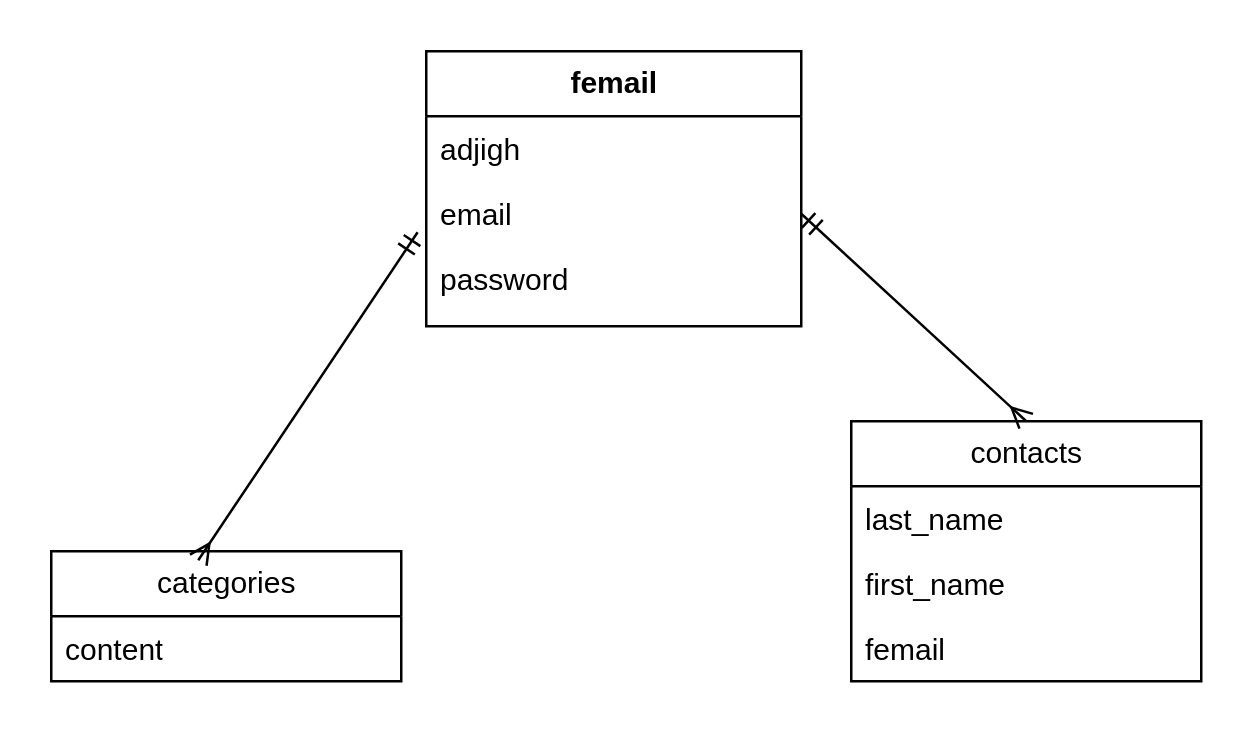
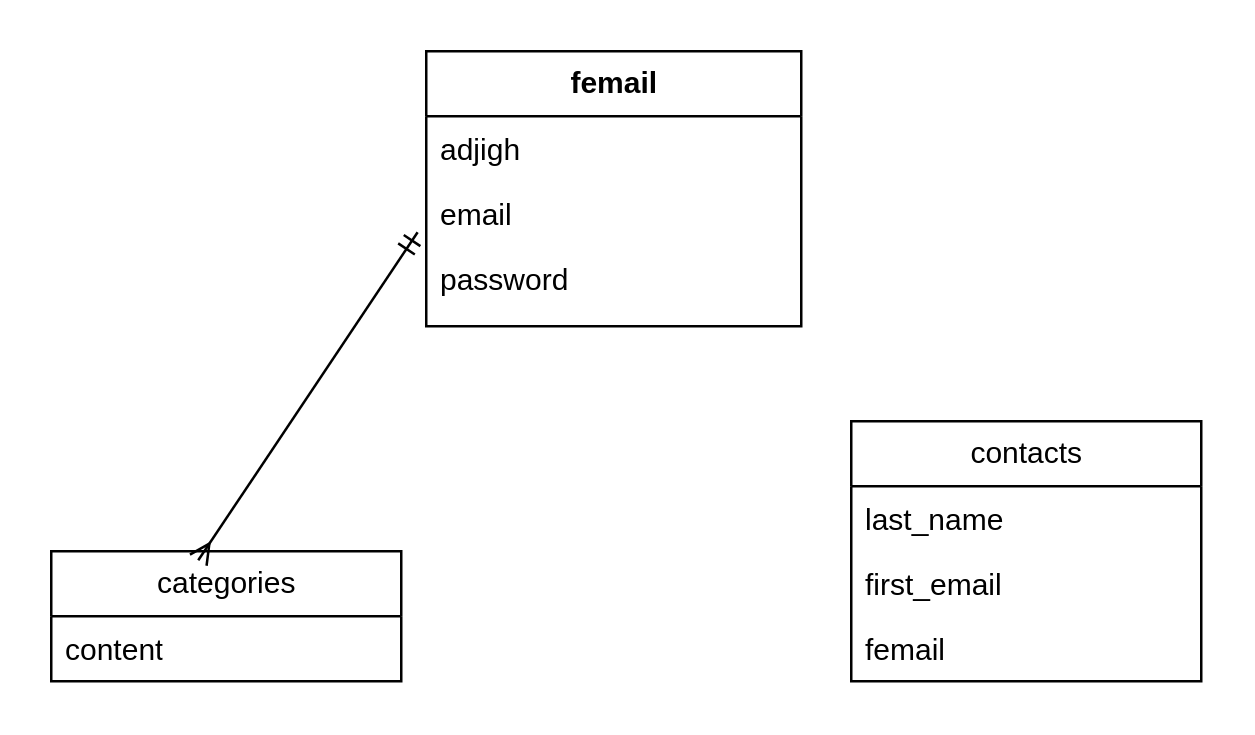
(912, 315) -> none
(946, 587) -> (947, 587)
